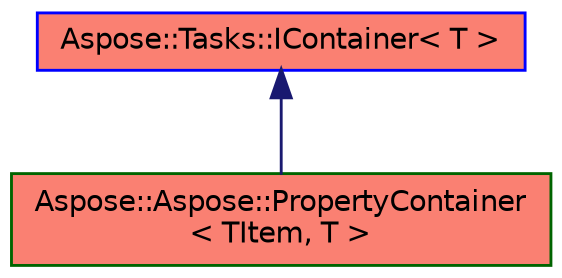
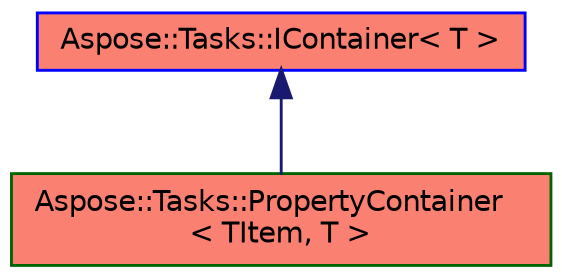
(281, 220) -> (281, 220)
